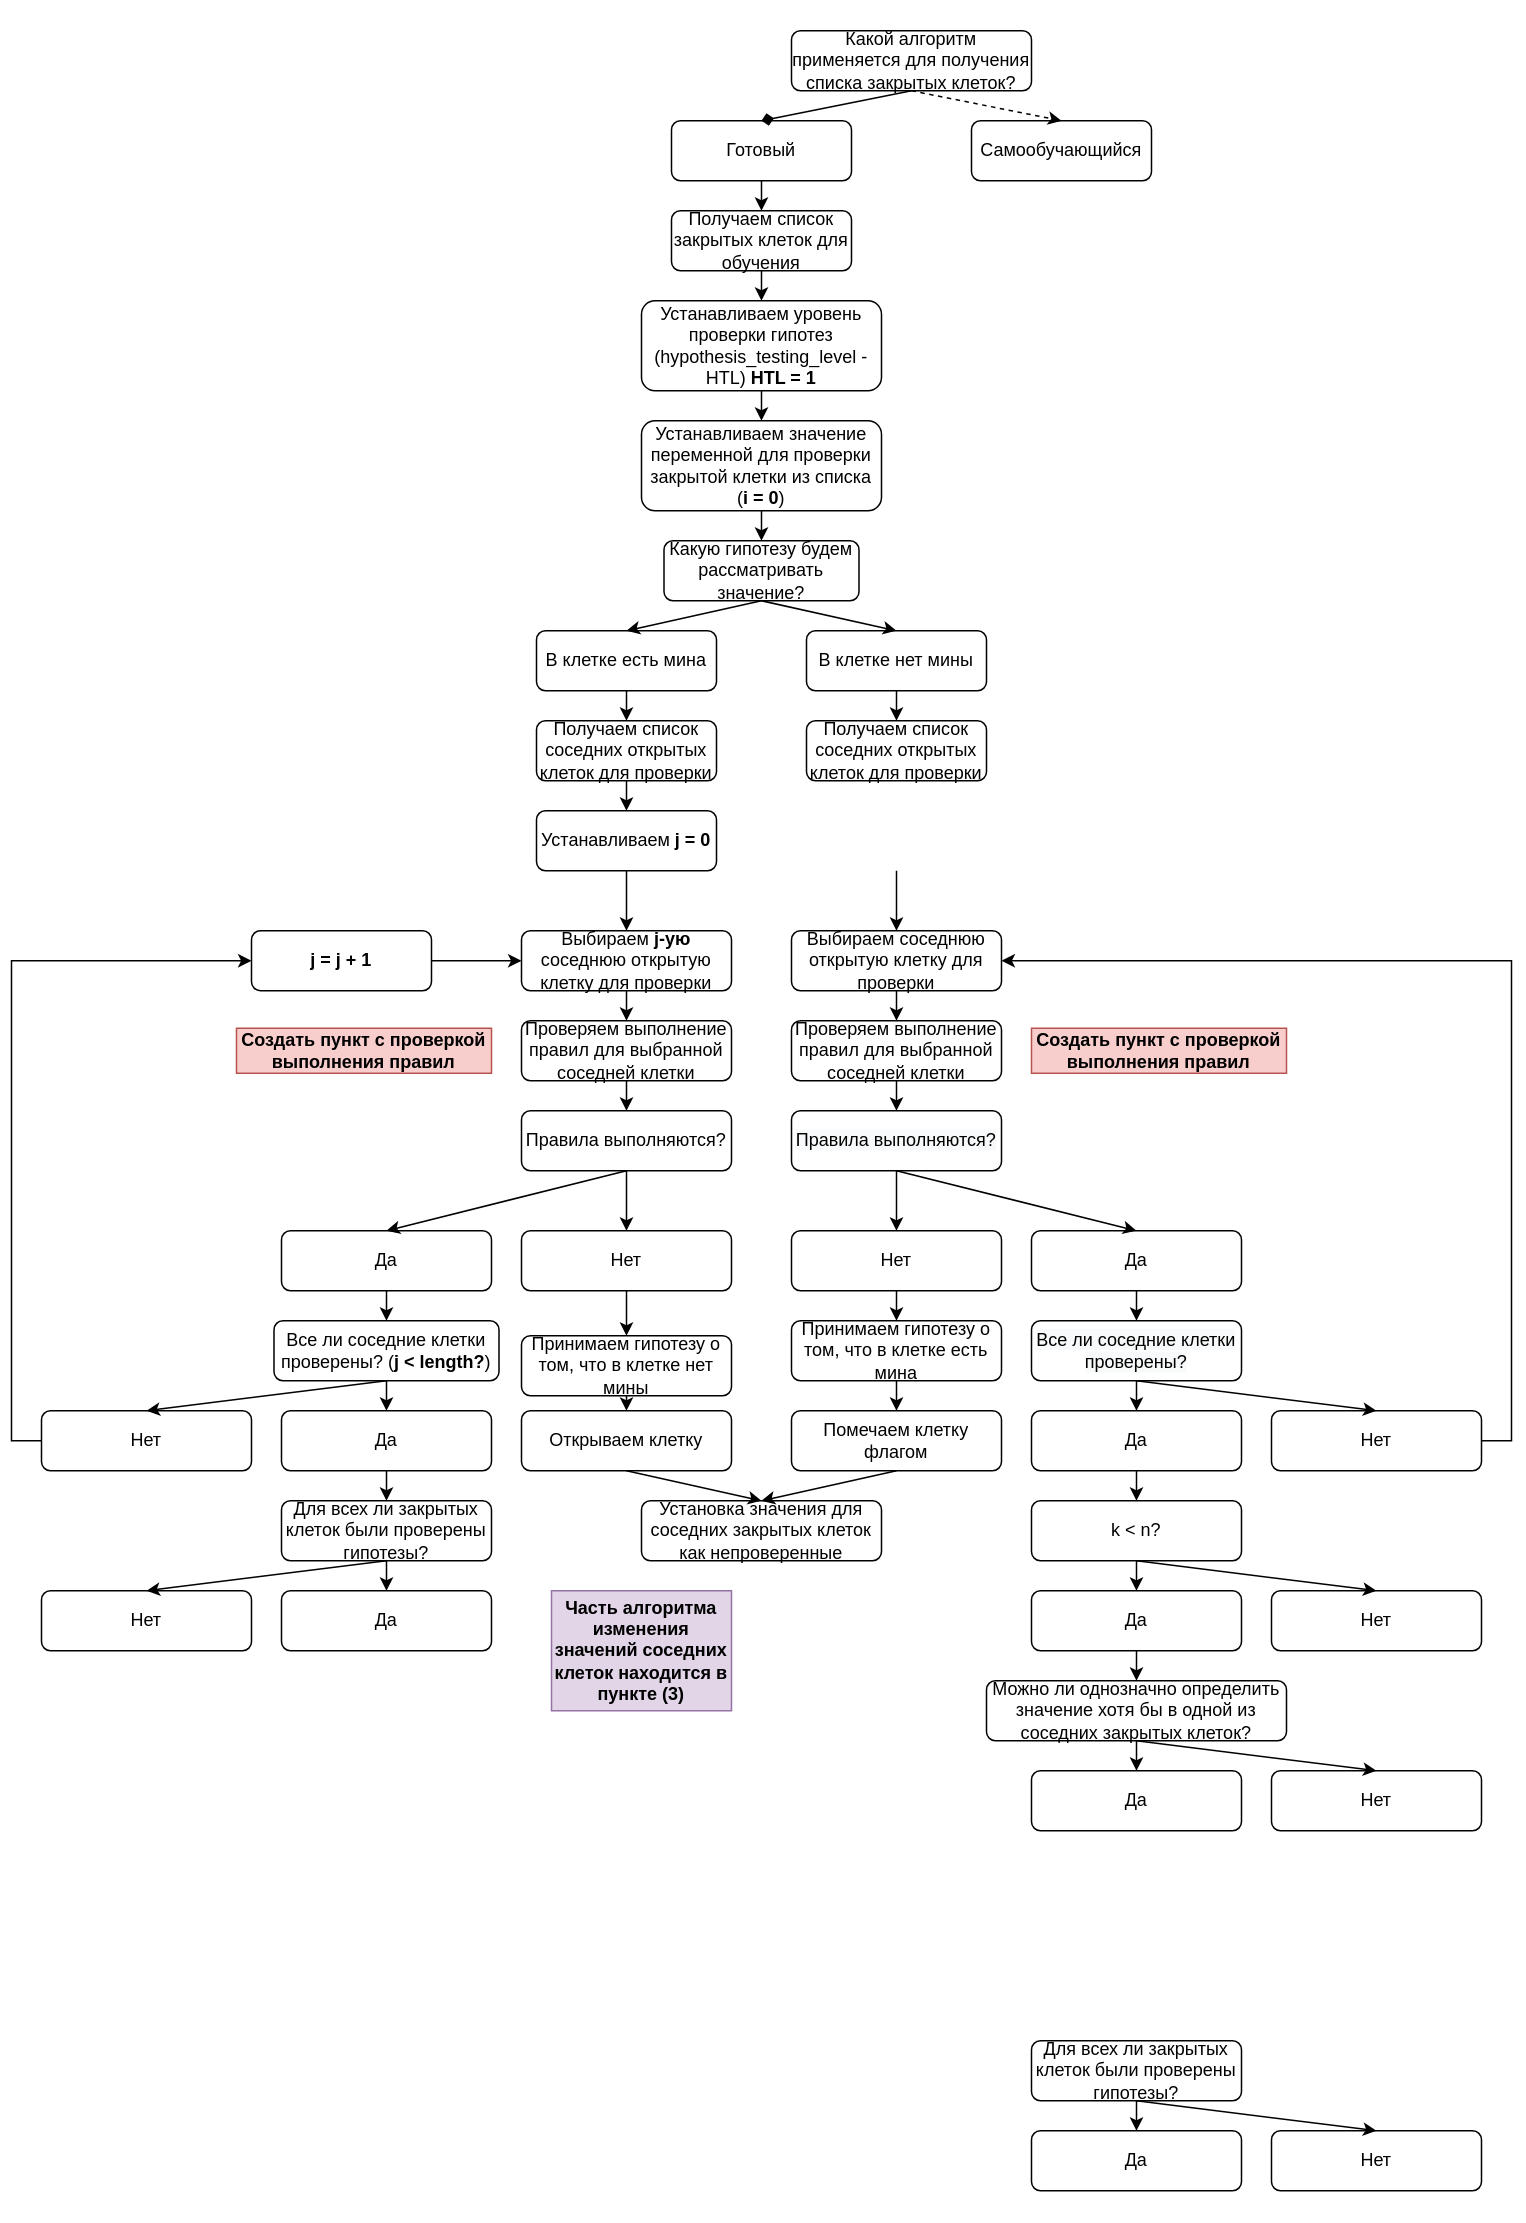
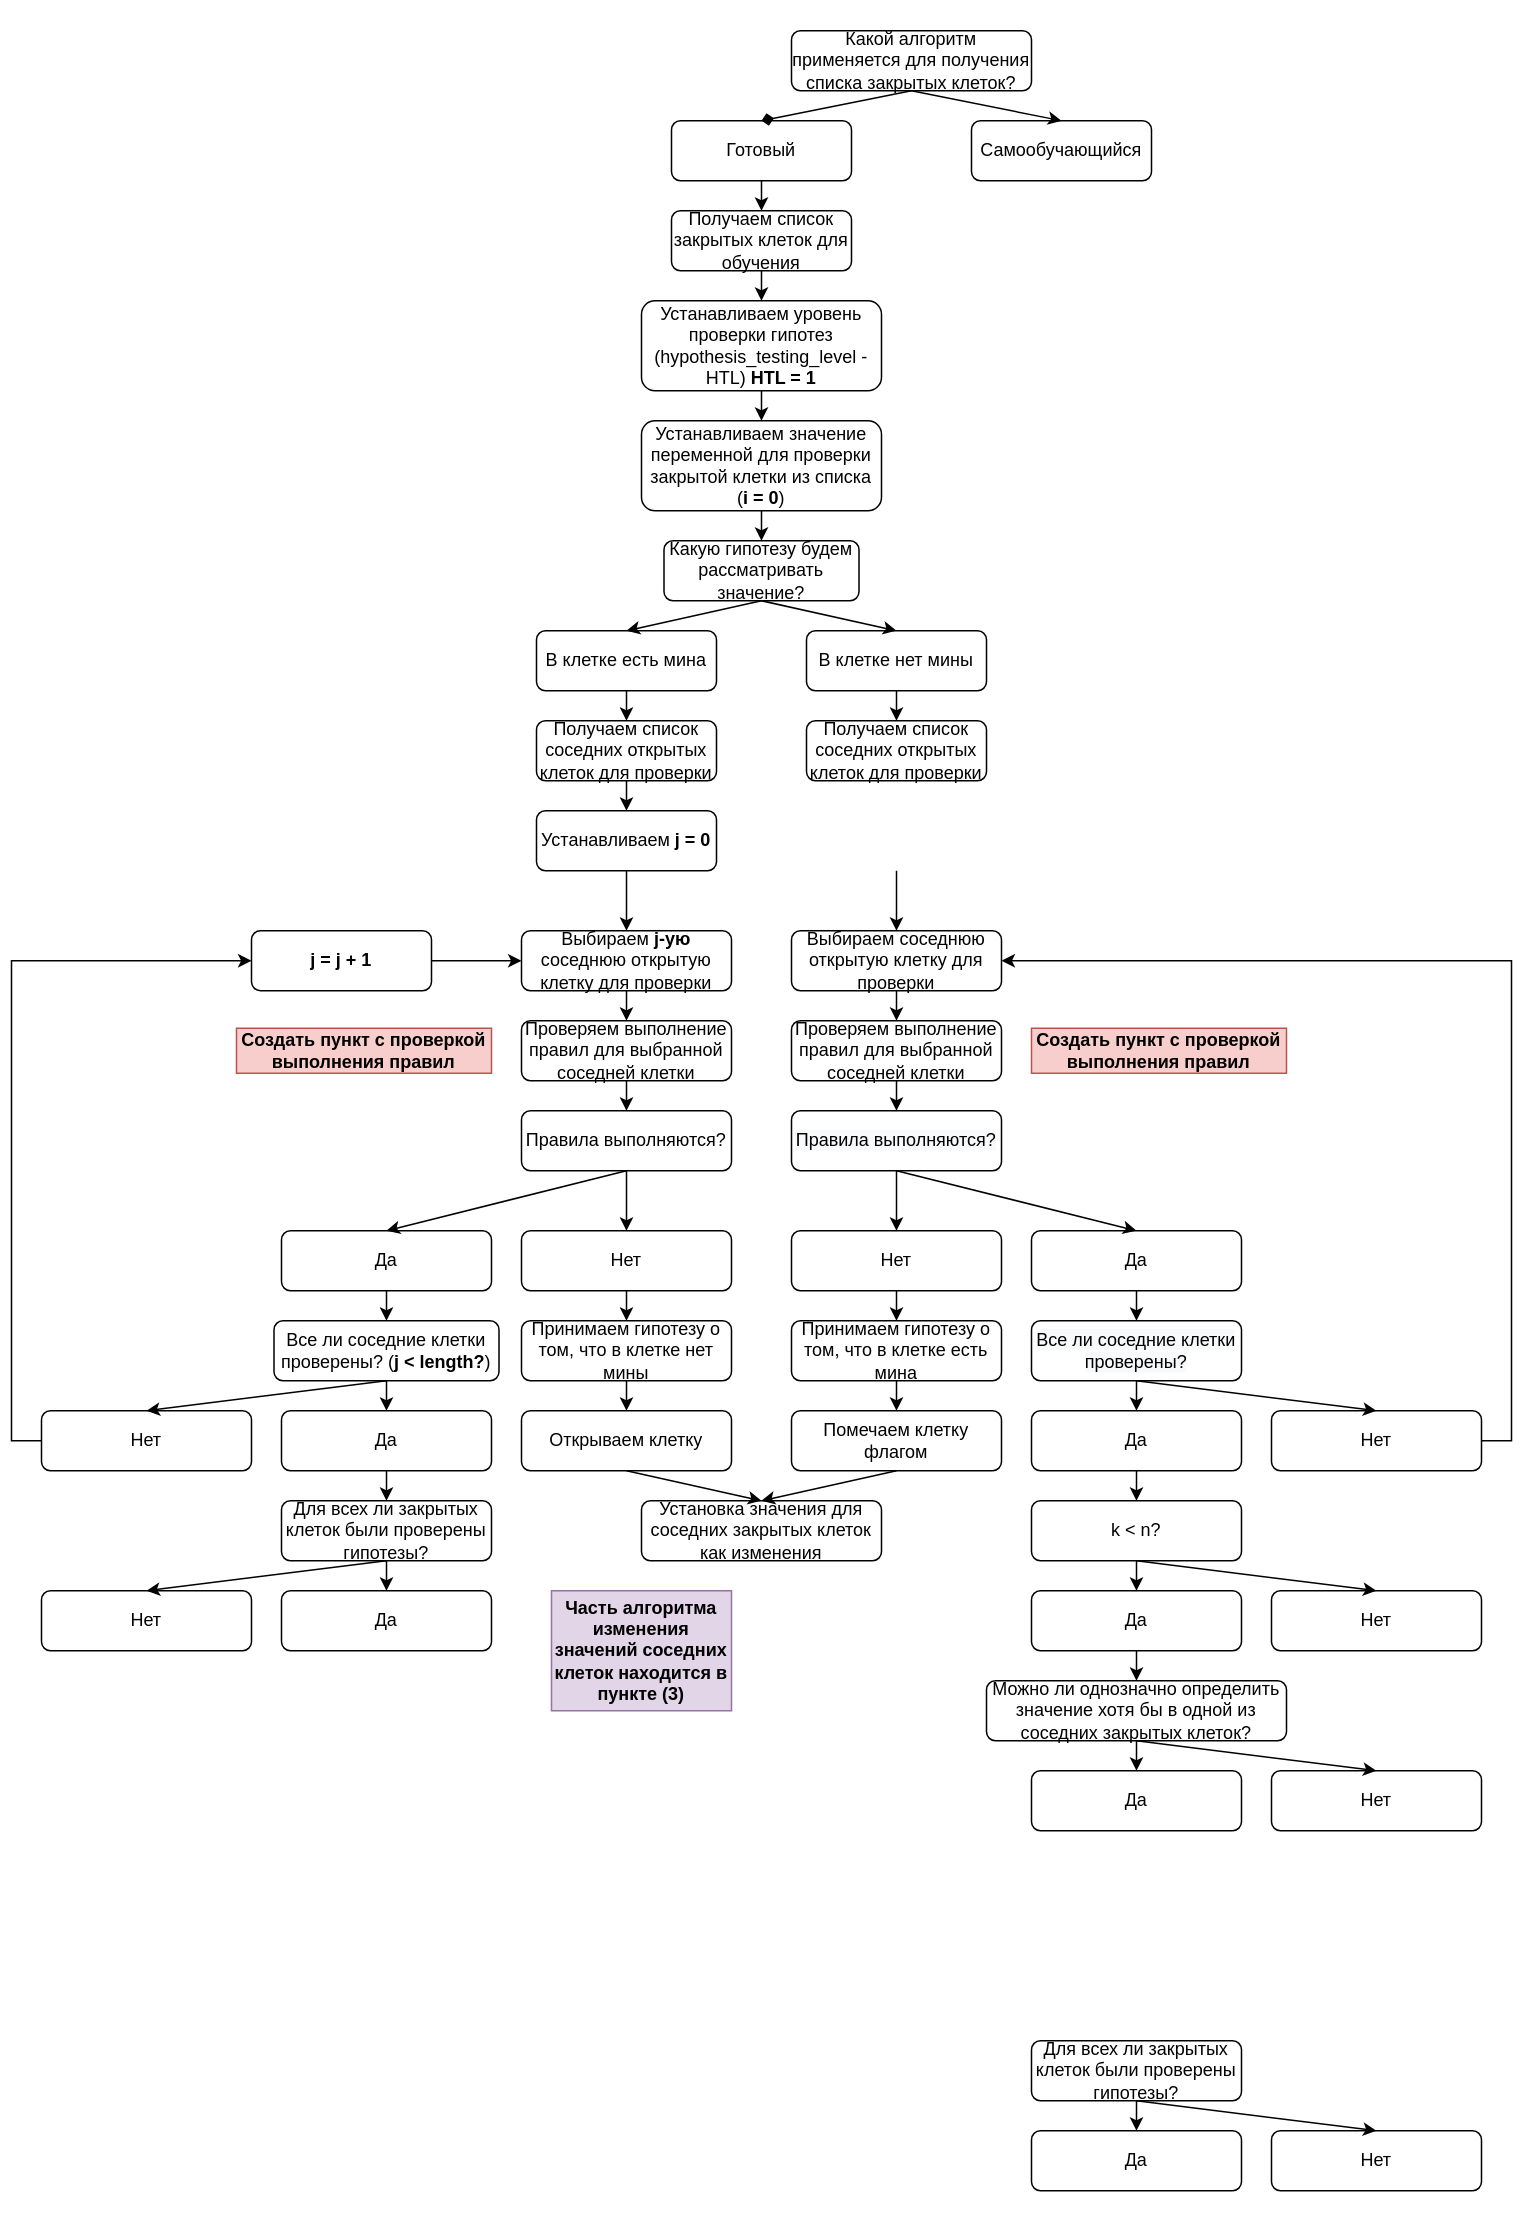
(983, 105) -> (983, 105)
(626, 1366) -> (626, 1351)
(761, 1531) -> (761, 1531)
